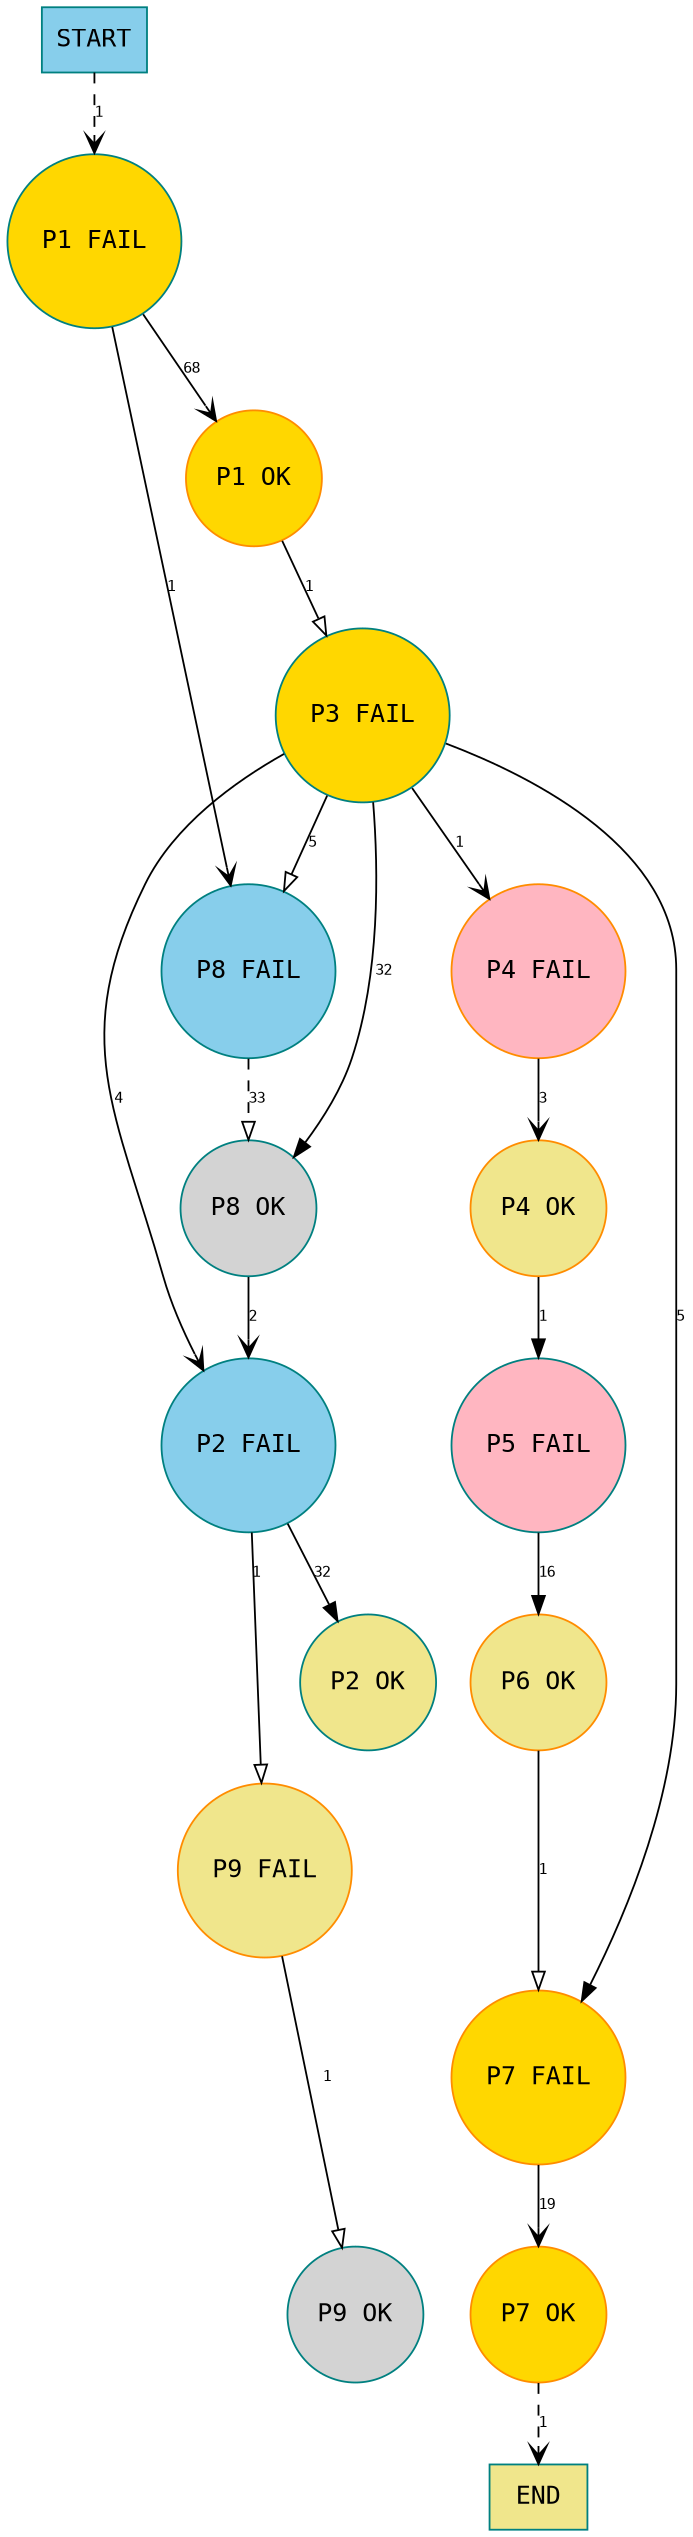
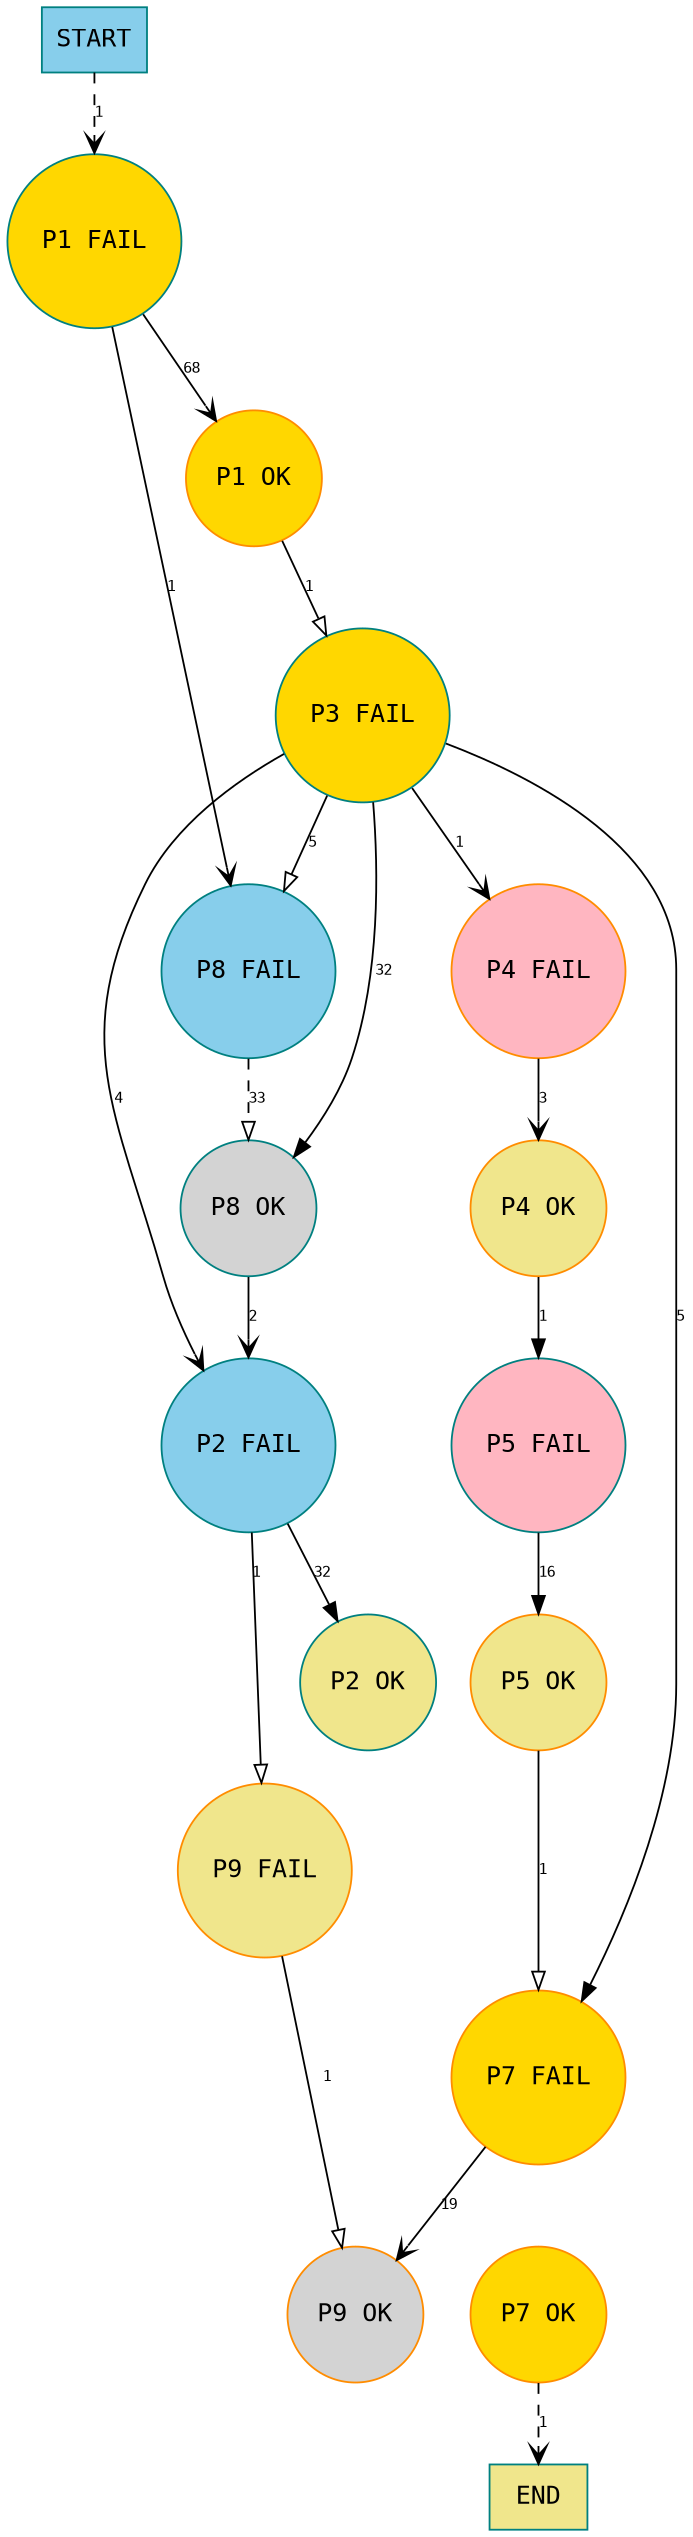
(538, 1682) -> (538, 1682)
(538, 2196) -> (447, 2196)
(355, 2315) -> (355, 2315)
